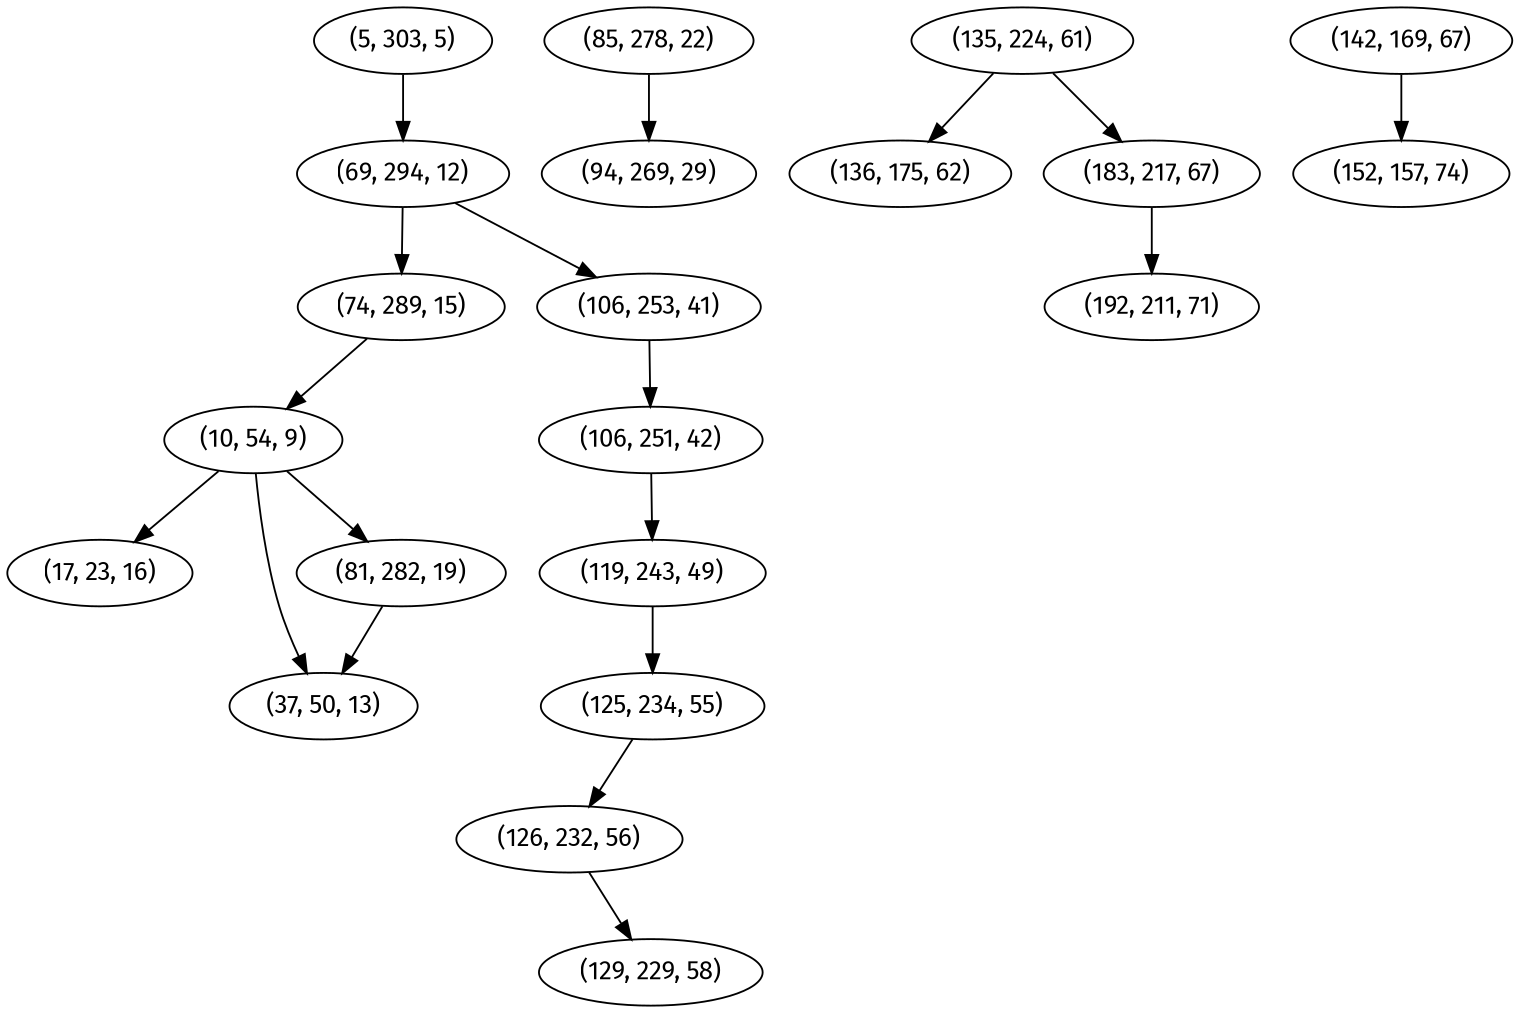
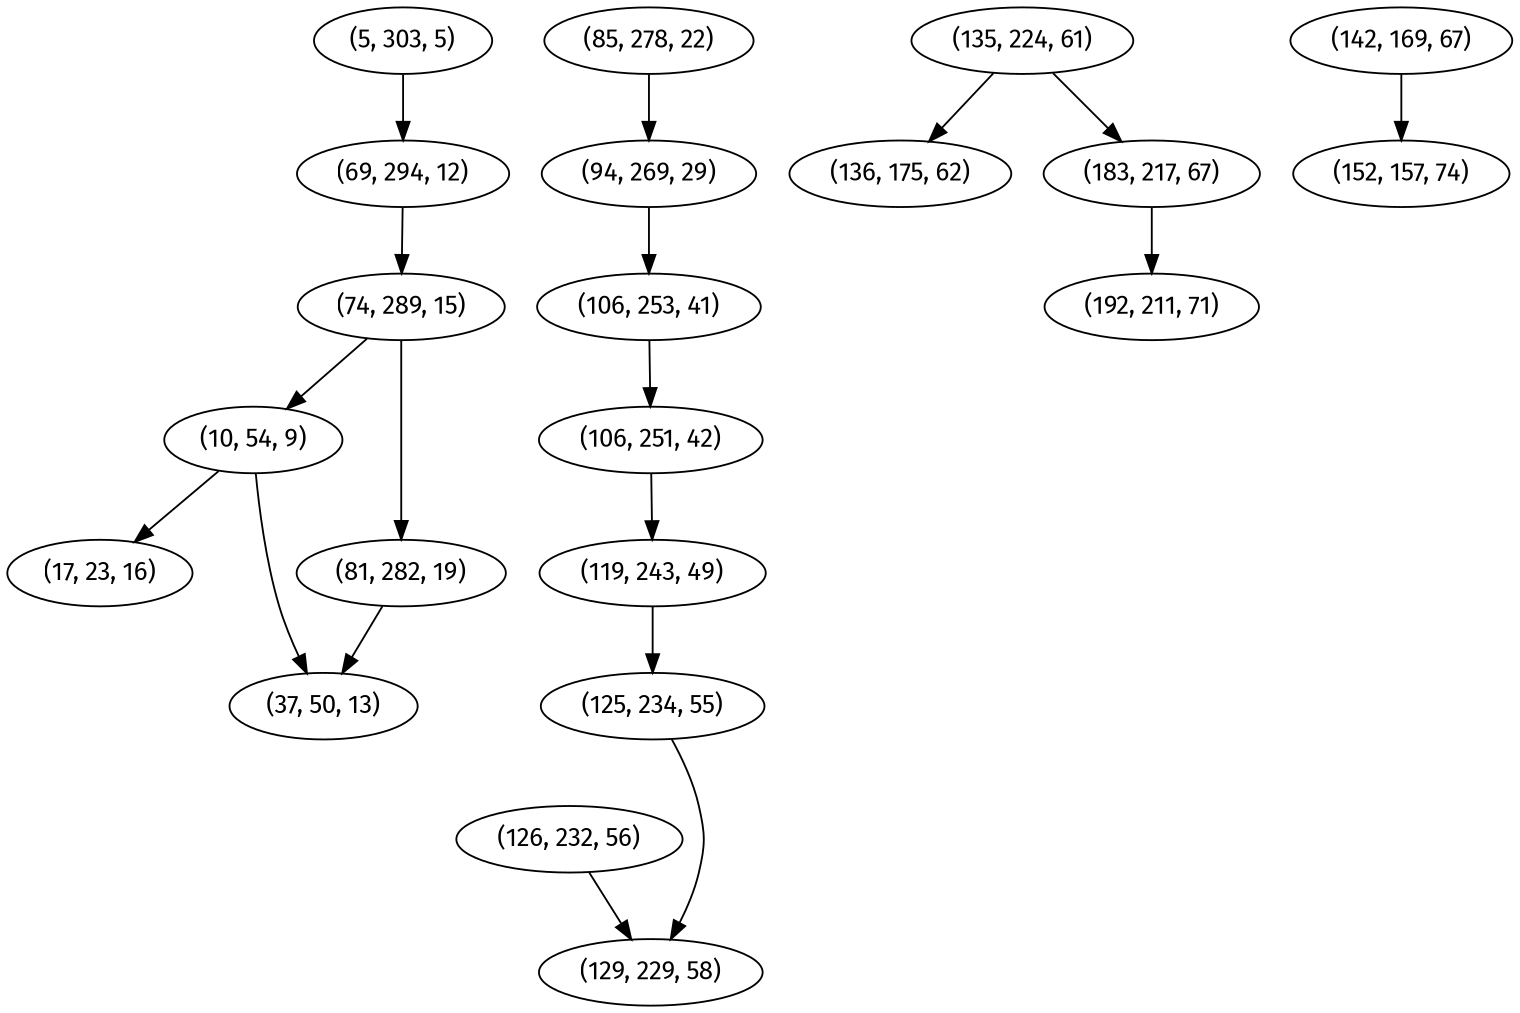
(517, 236) -> (649, 231)
(320, 500) -> (401, 430)
(616, 765) -> (703, 830)
